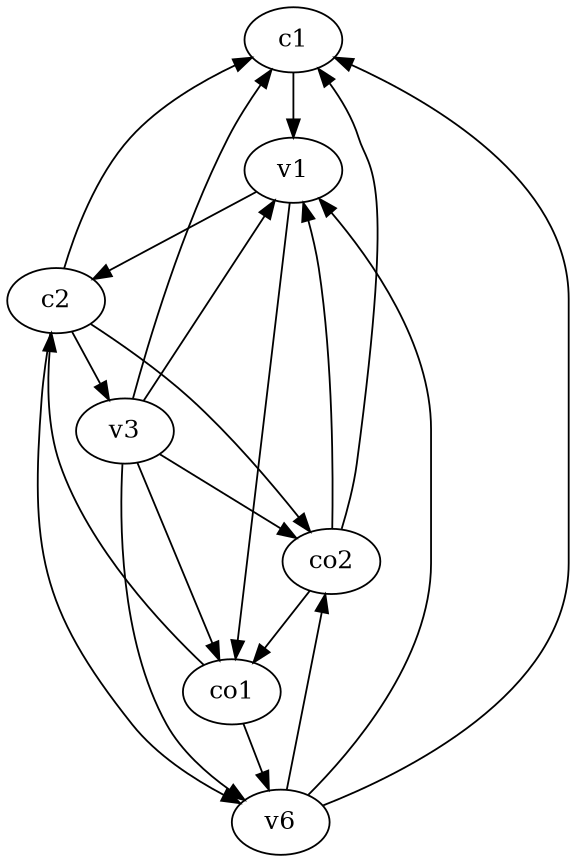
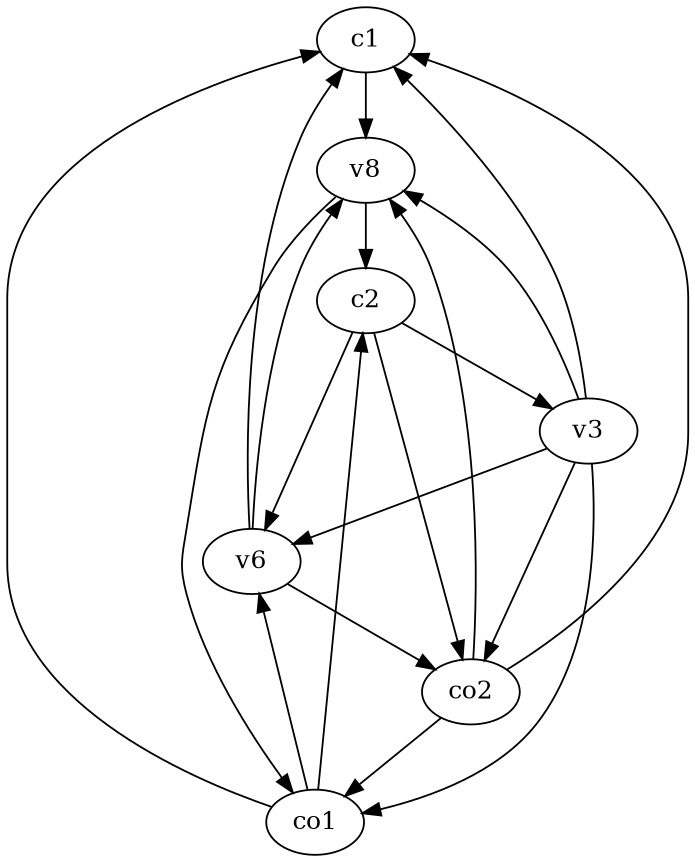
(124, 145) -> (7, 418)
(293, 170) -> (366, 170)
